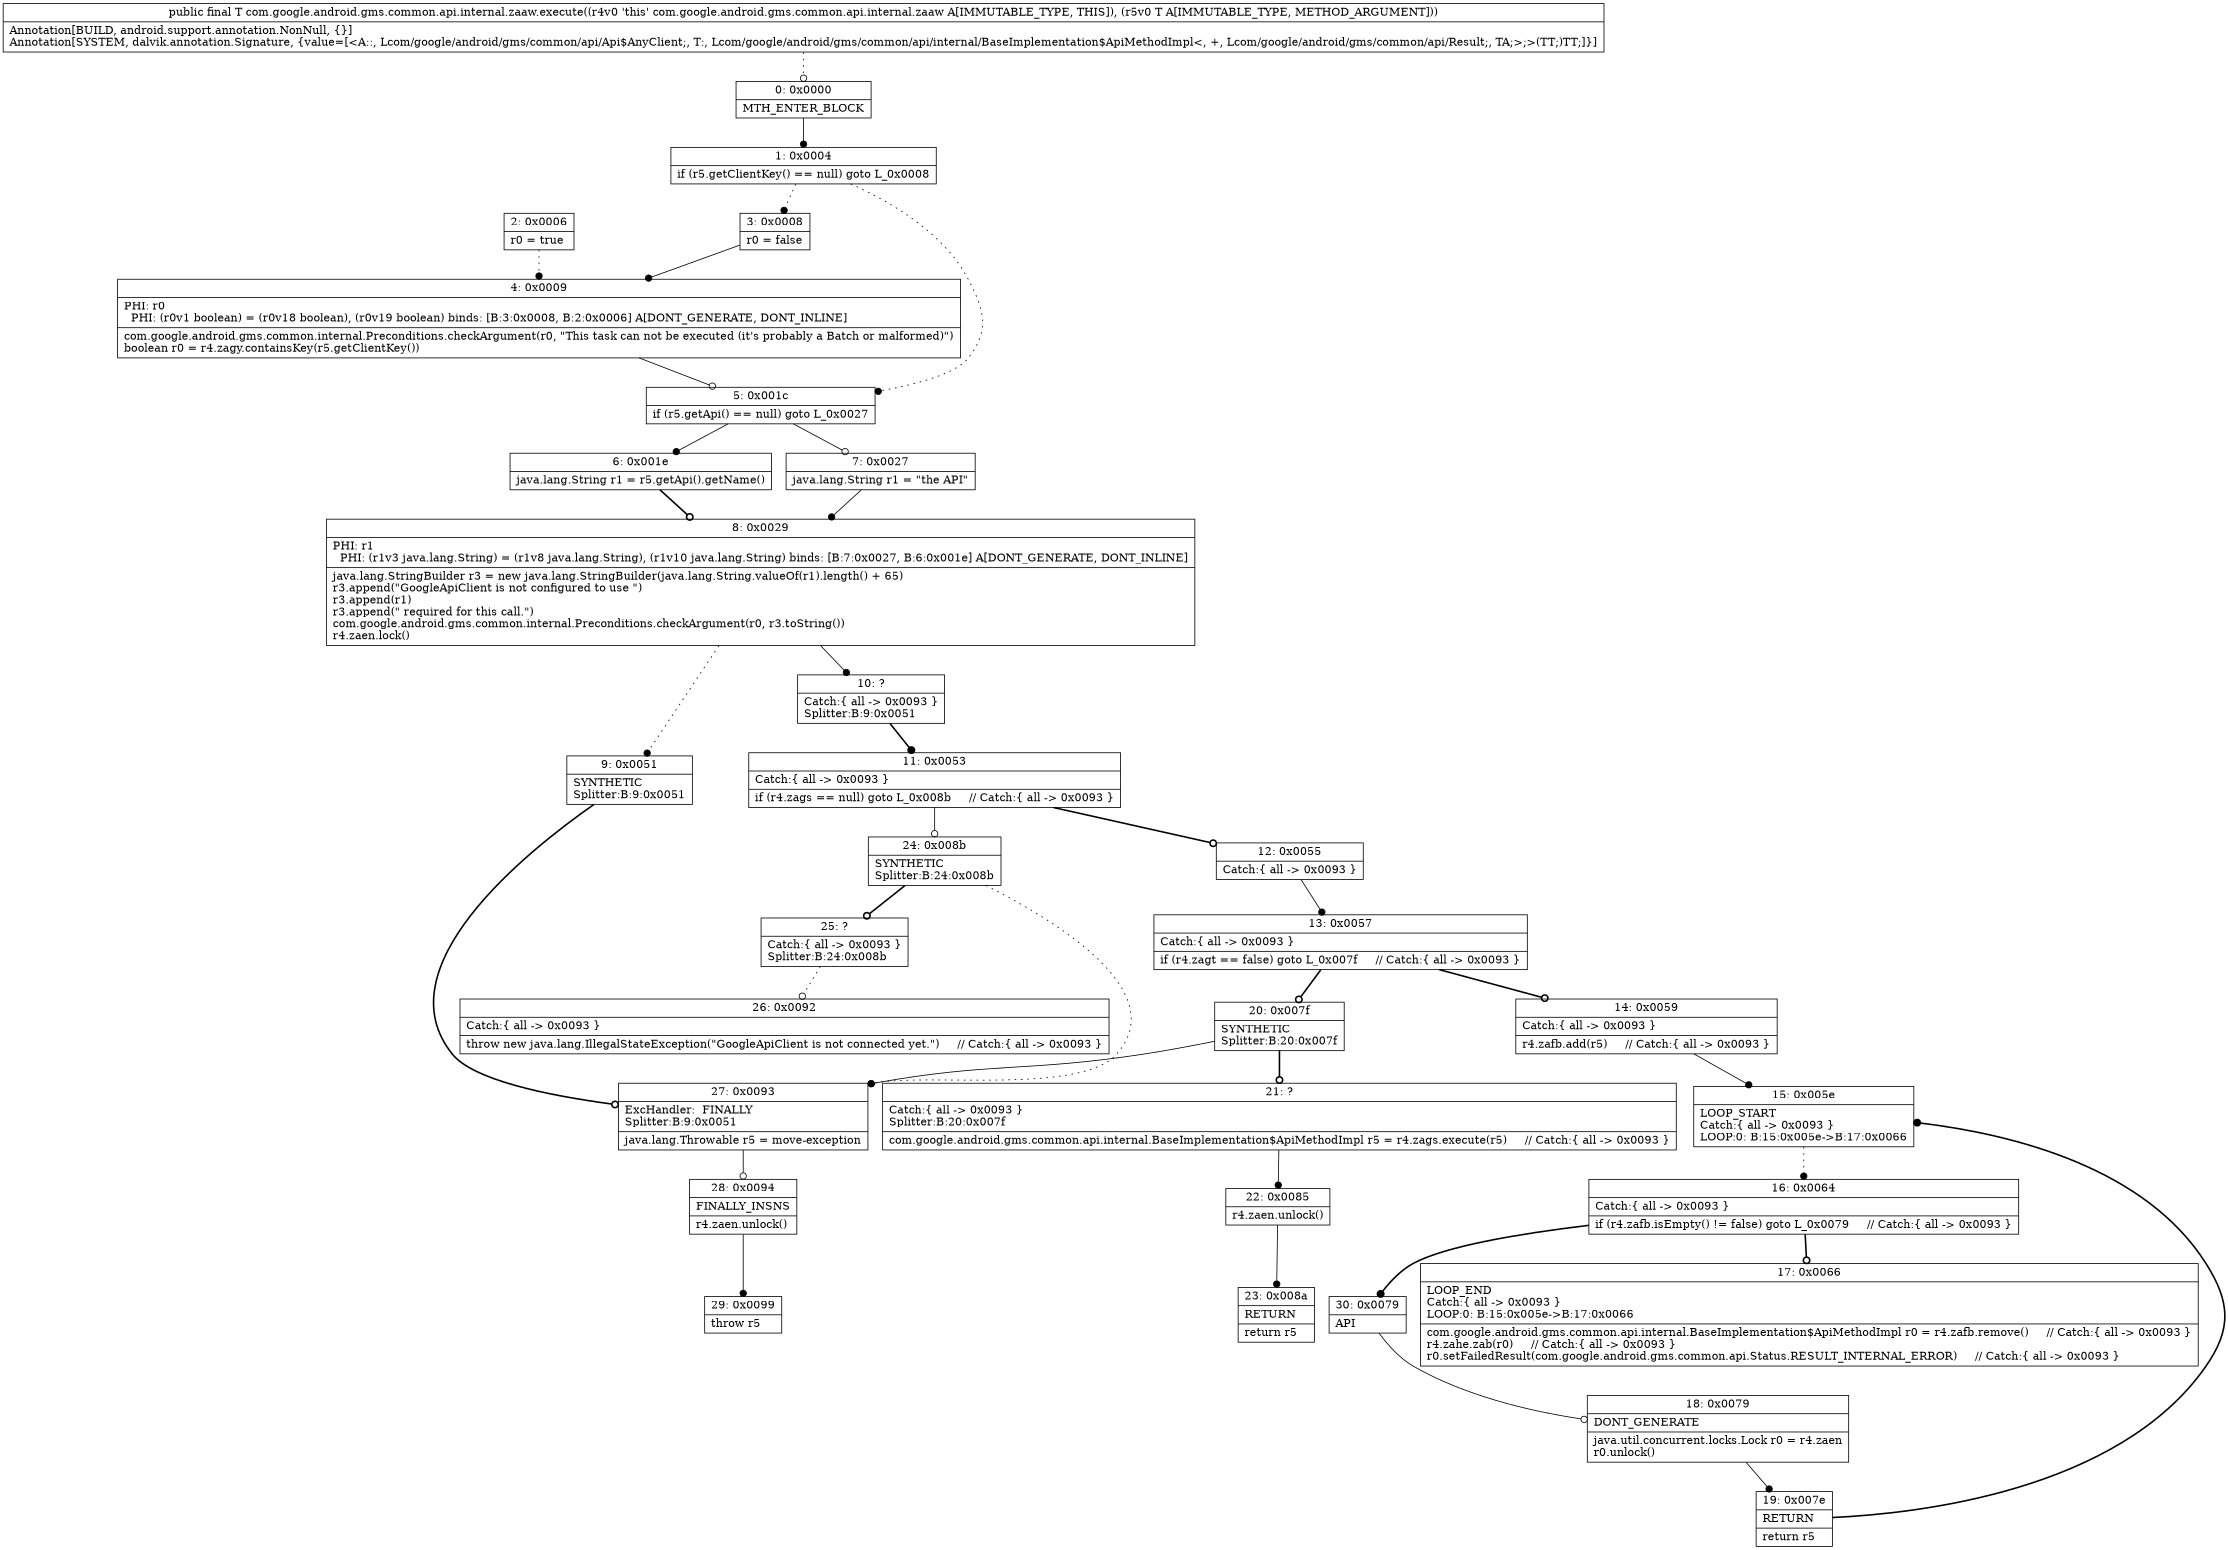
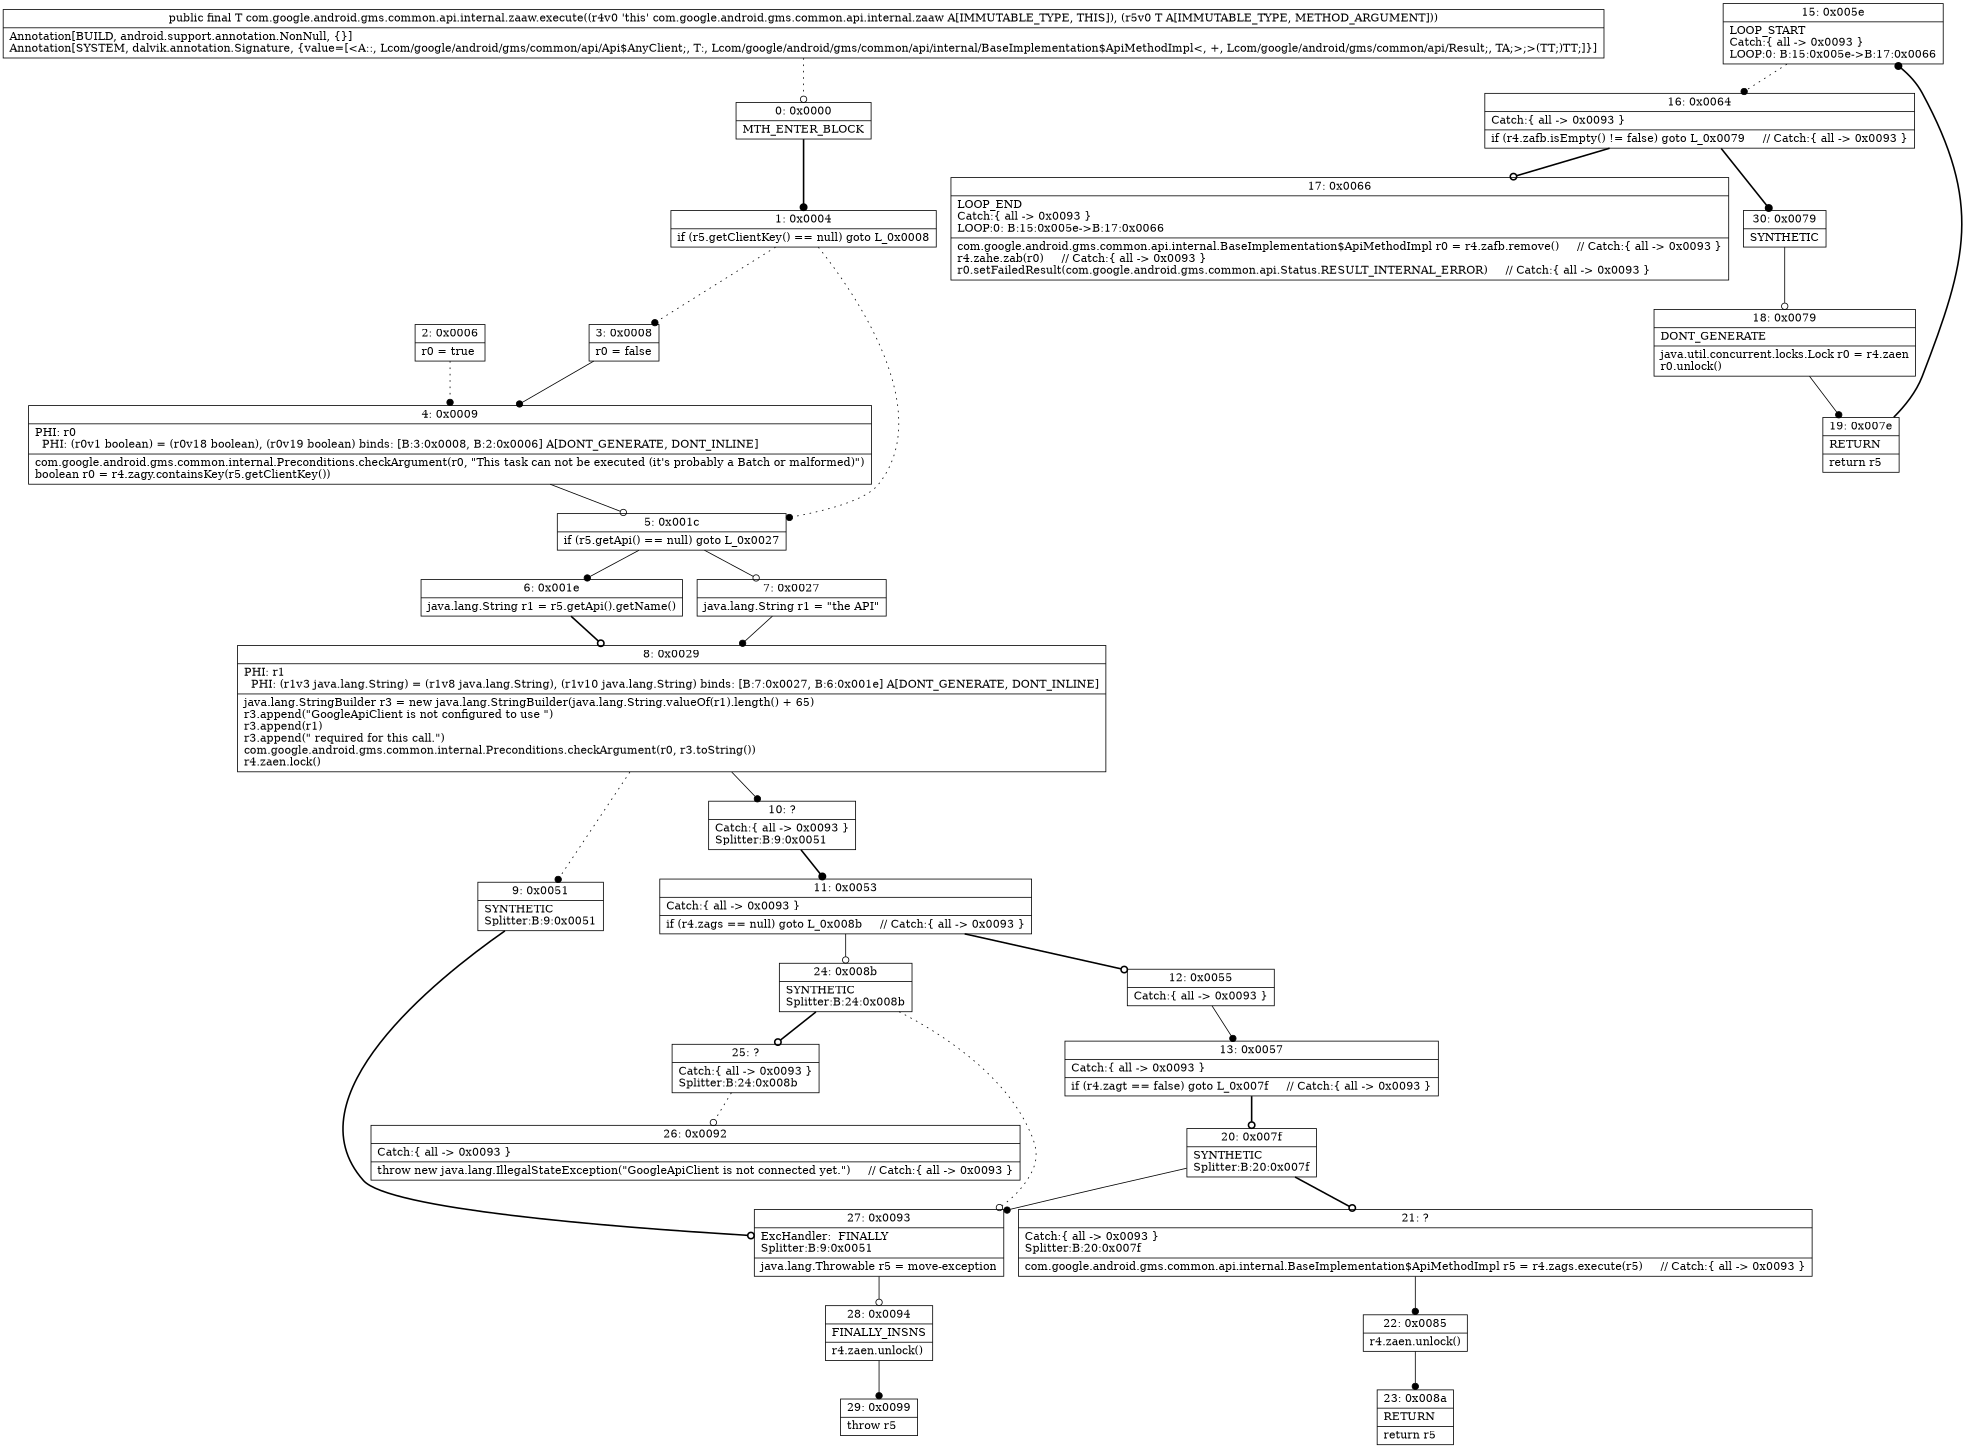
(804, 129) -> (804, 172)
(1646, 1026) -> none
(1345, 1324) -> (1785, 238)
